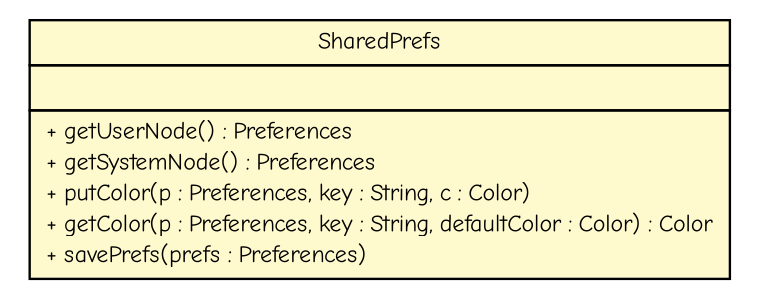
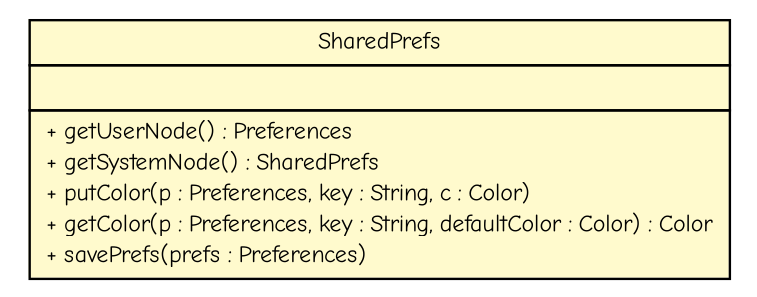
(211, 163) -> (214, 163)
